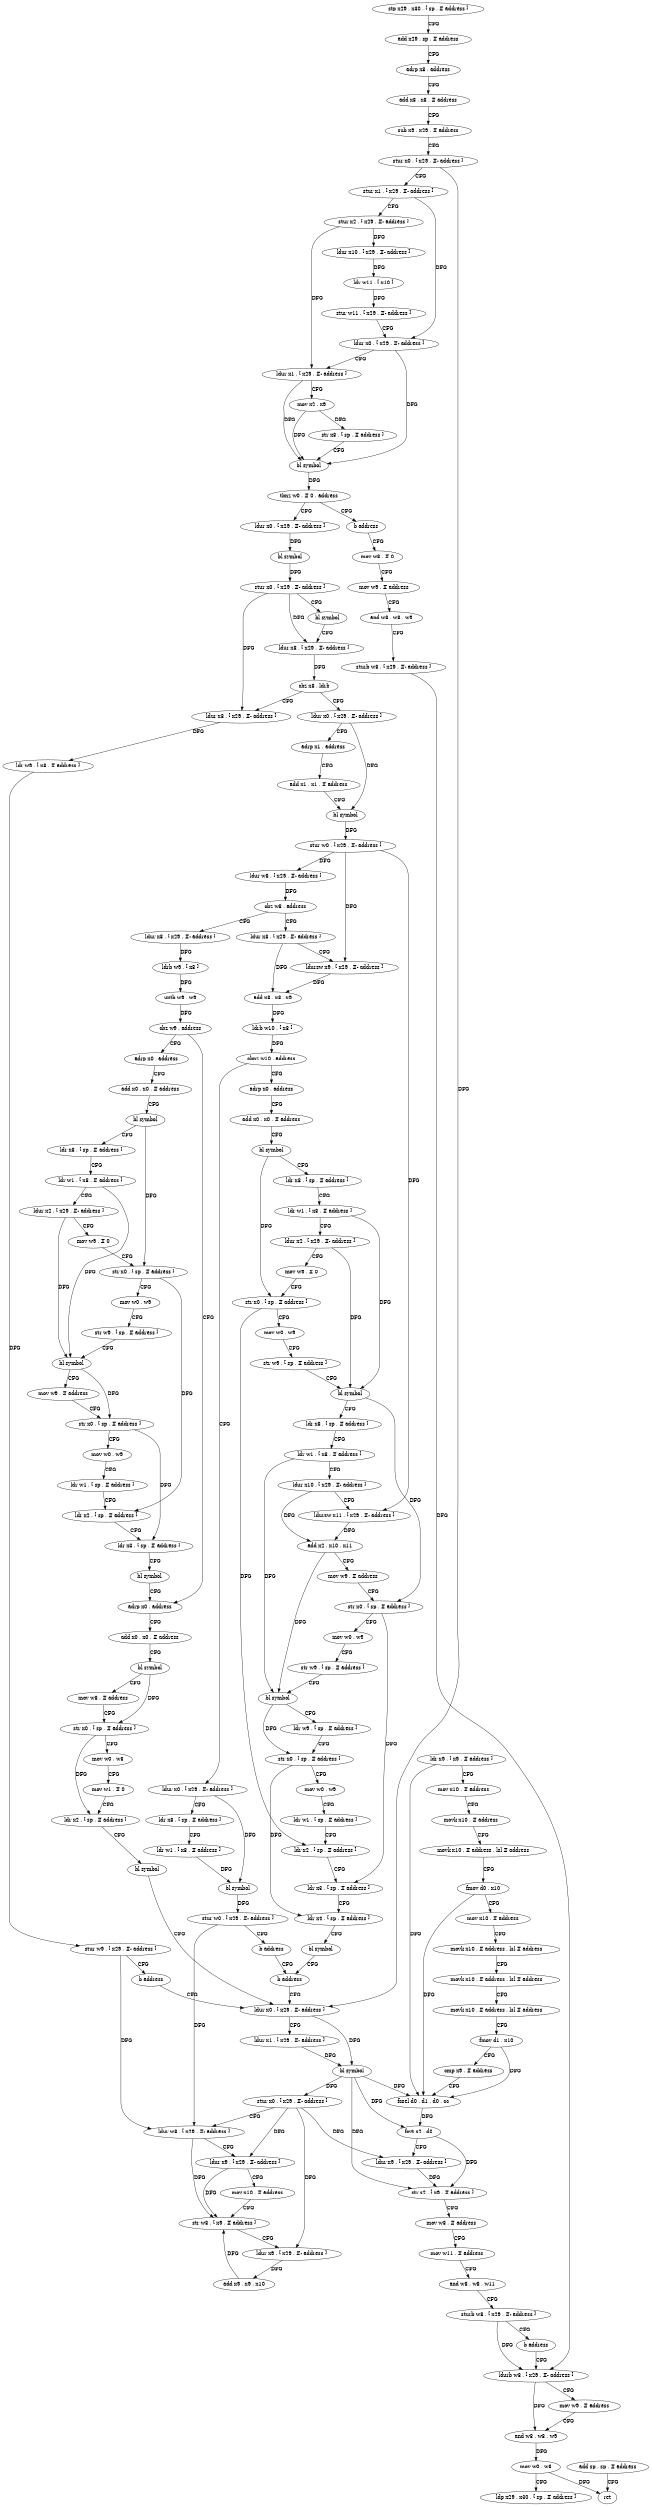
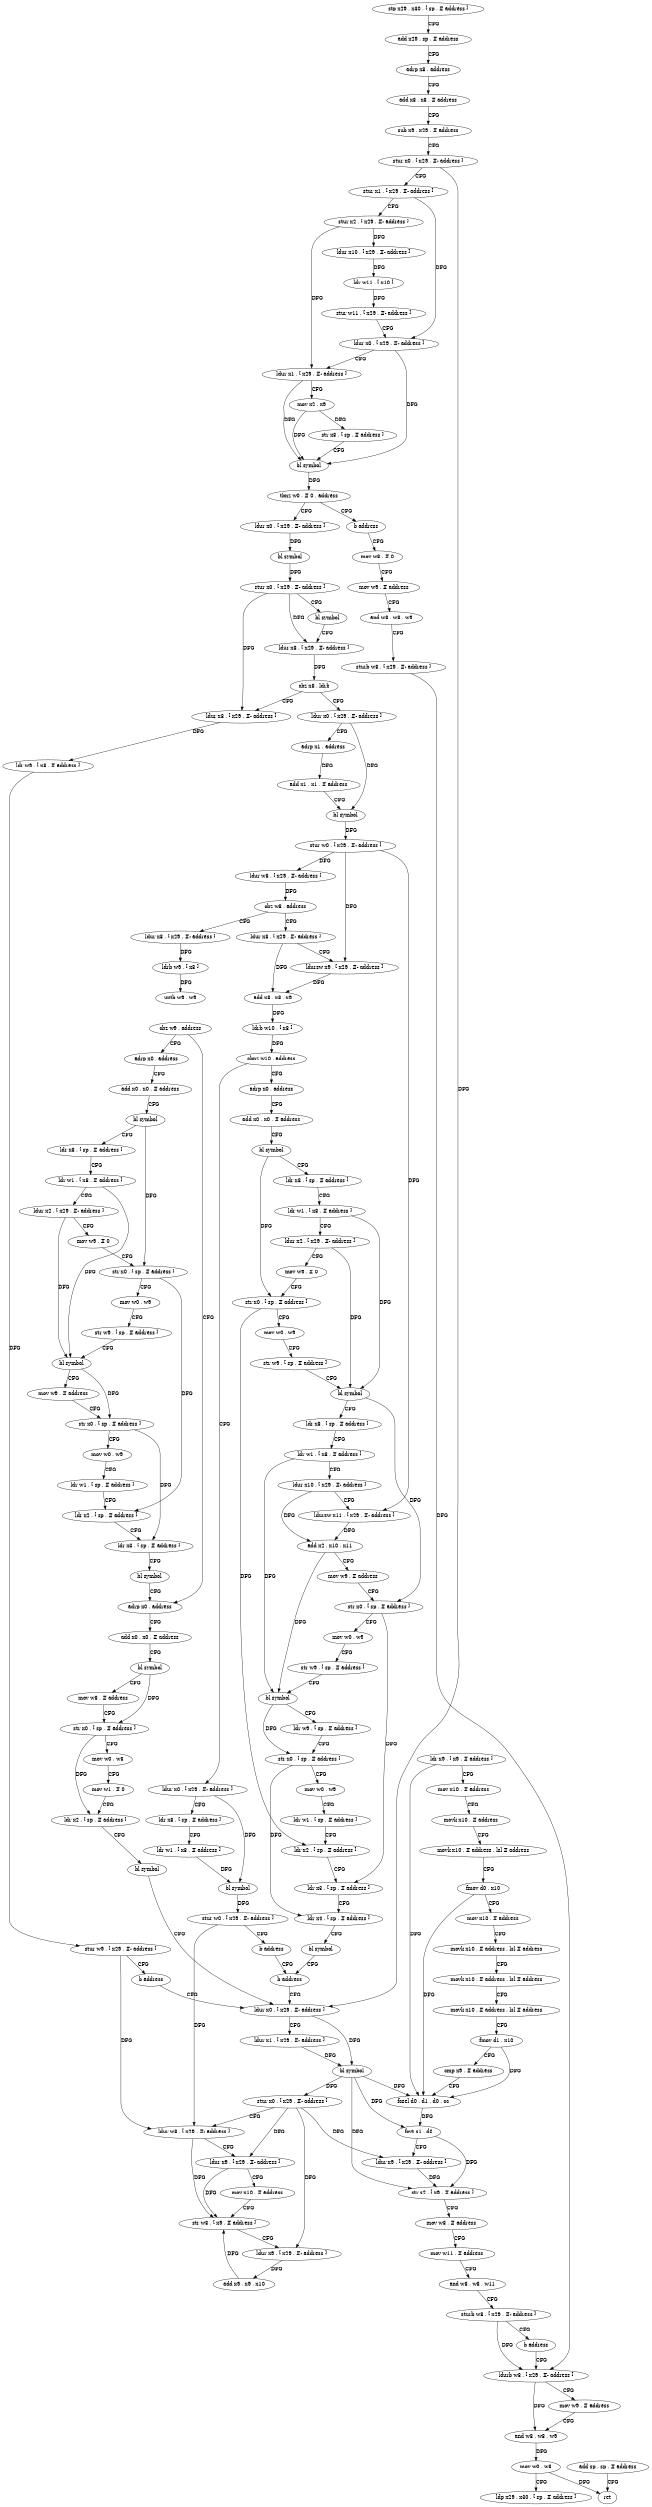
(327, 766) -> (327, 766)
(180, 1012) -> none
(419, 2132) -> (419, 2132)
